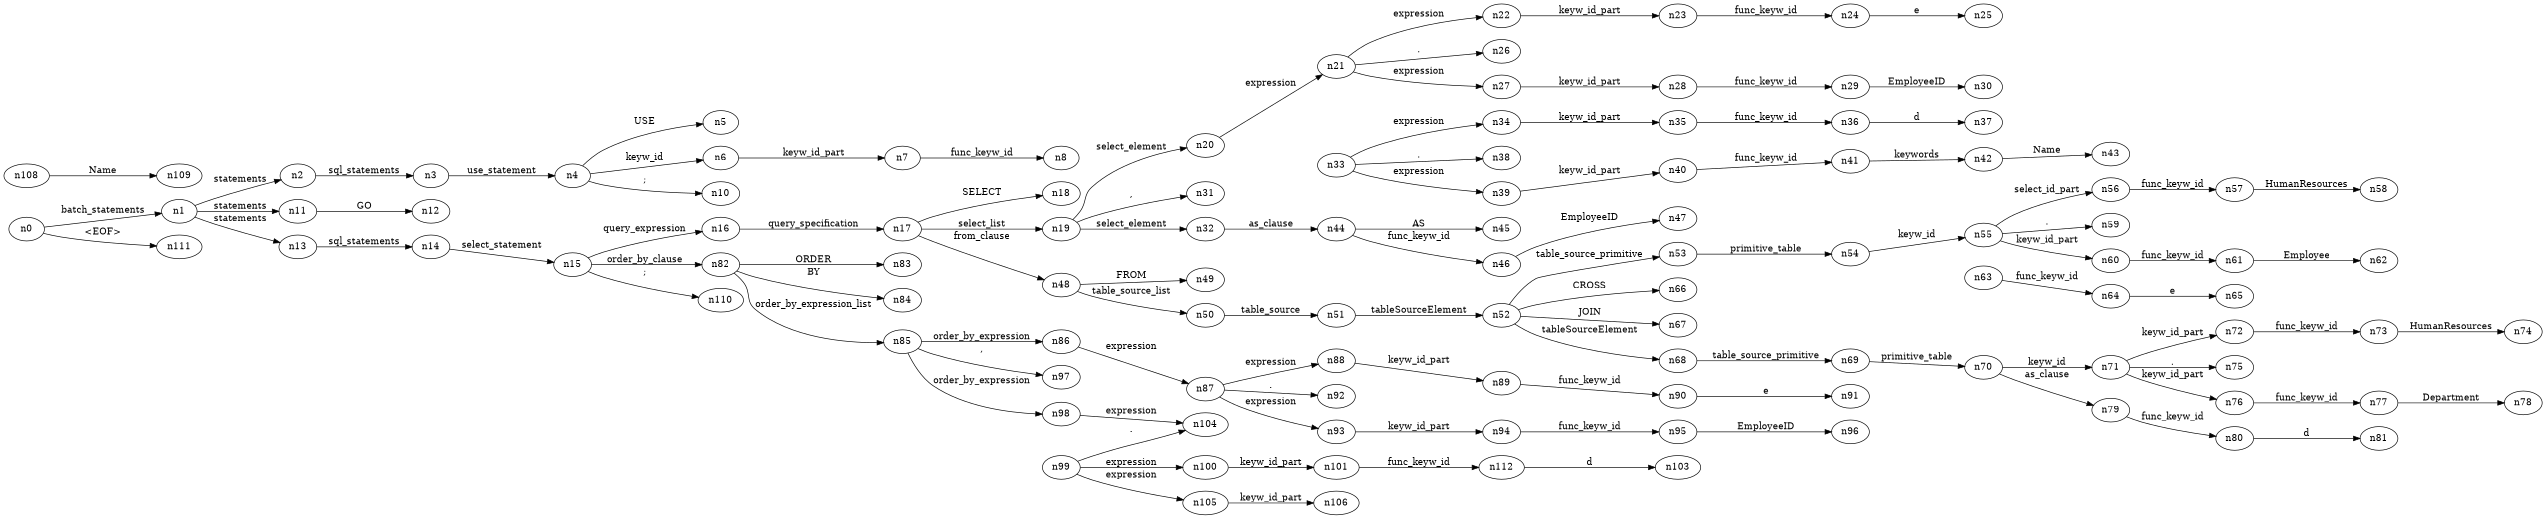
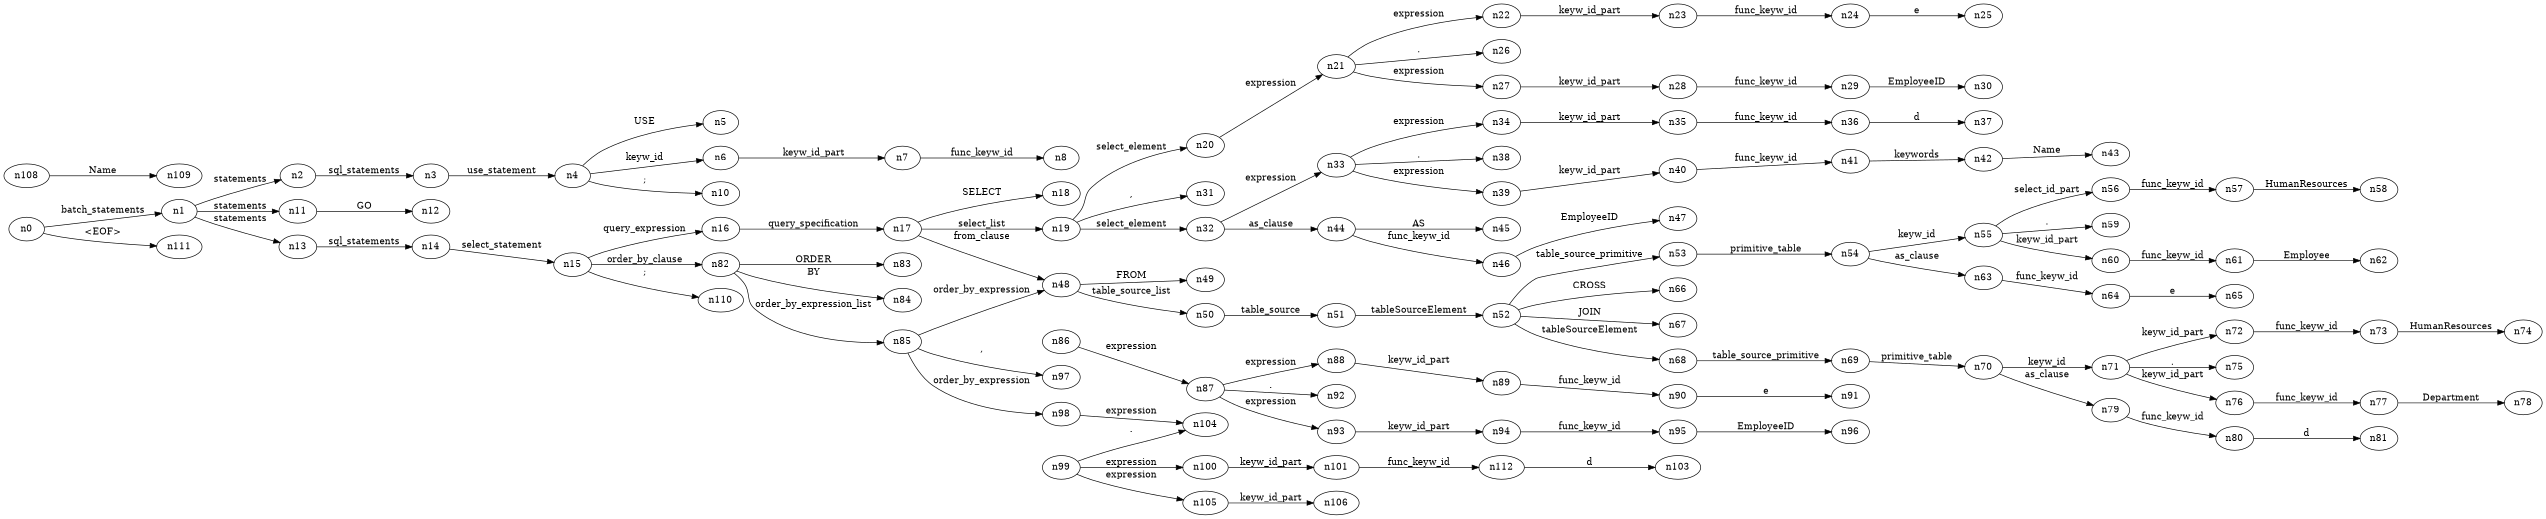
none -> (1268, 199)
none -> (1913, 267)
(979, 342) -> (978, 313)
